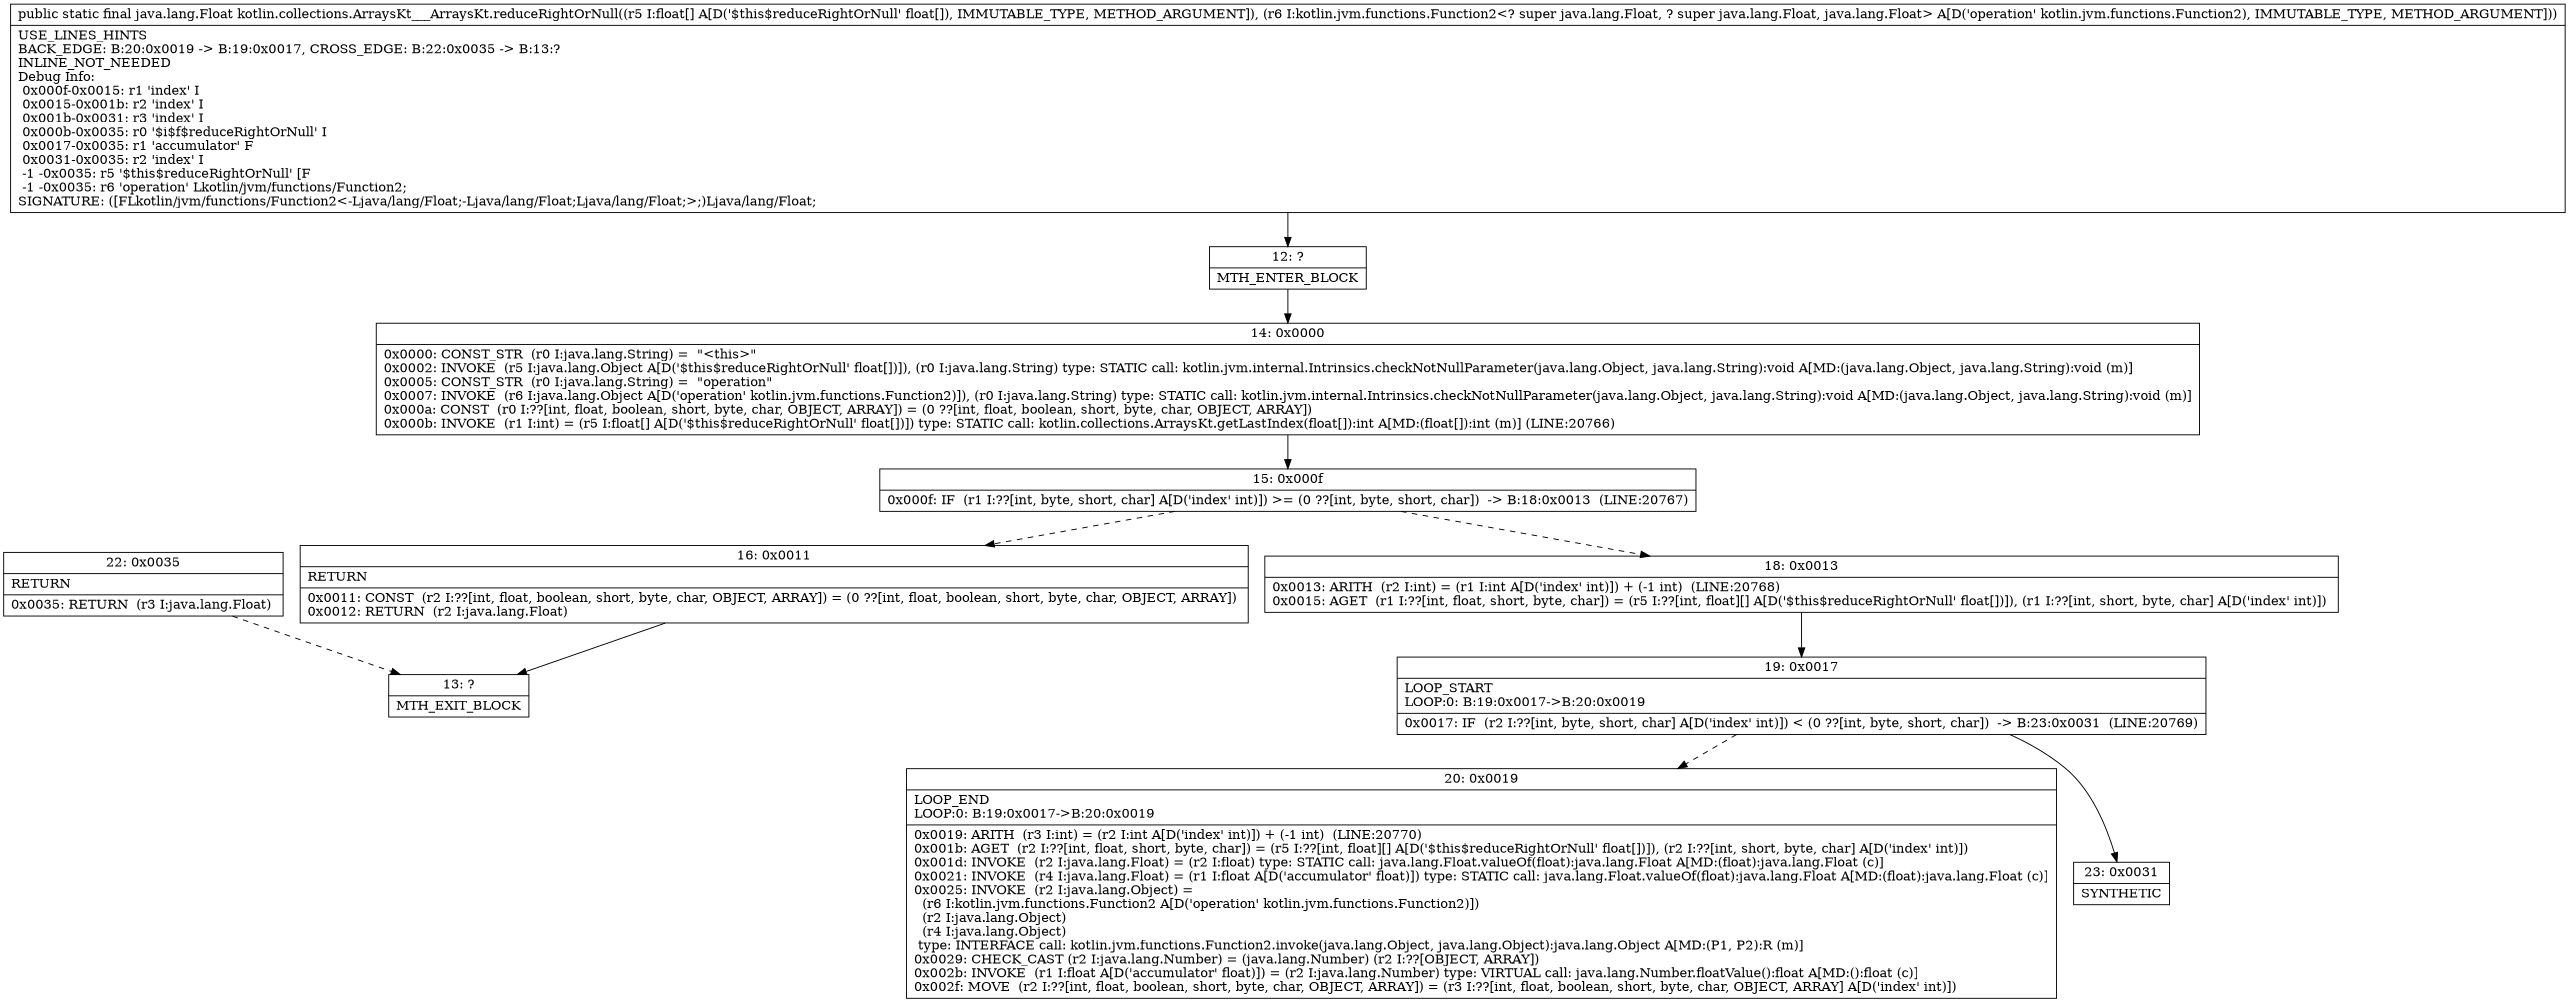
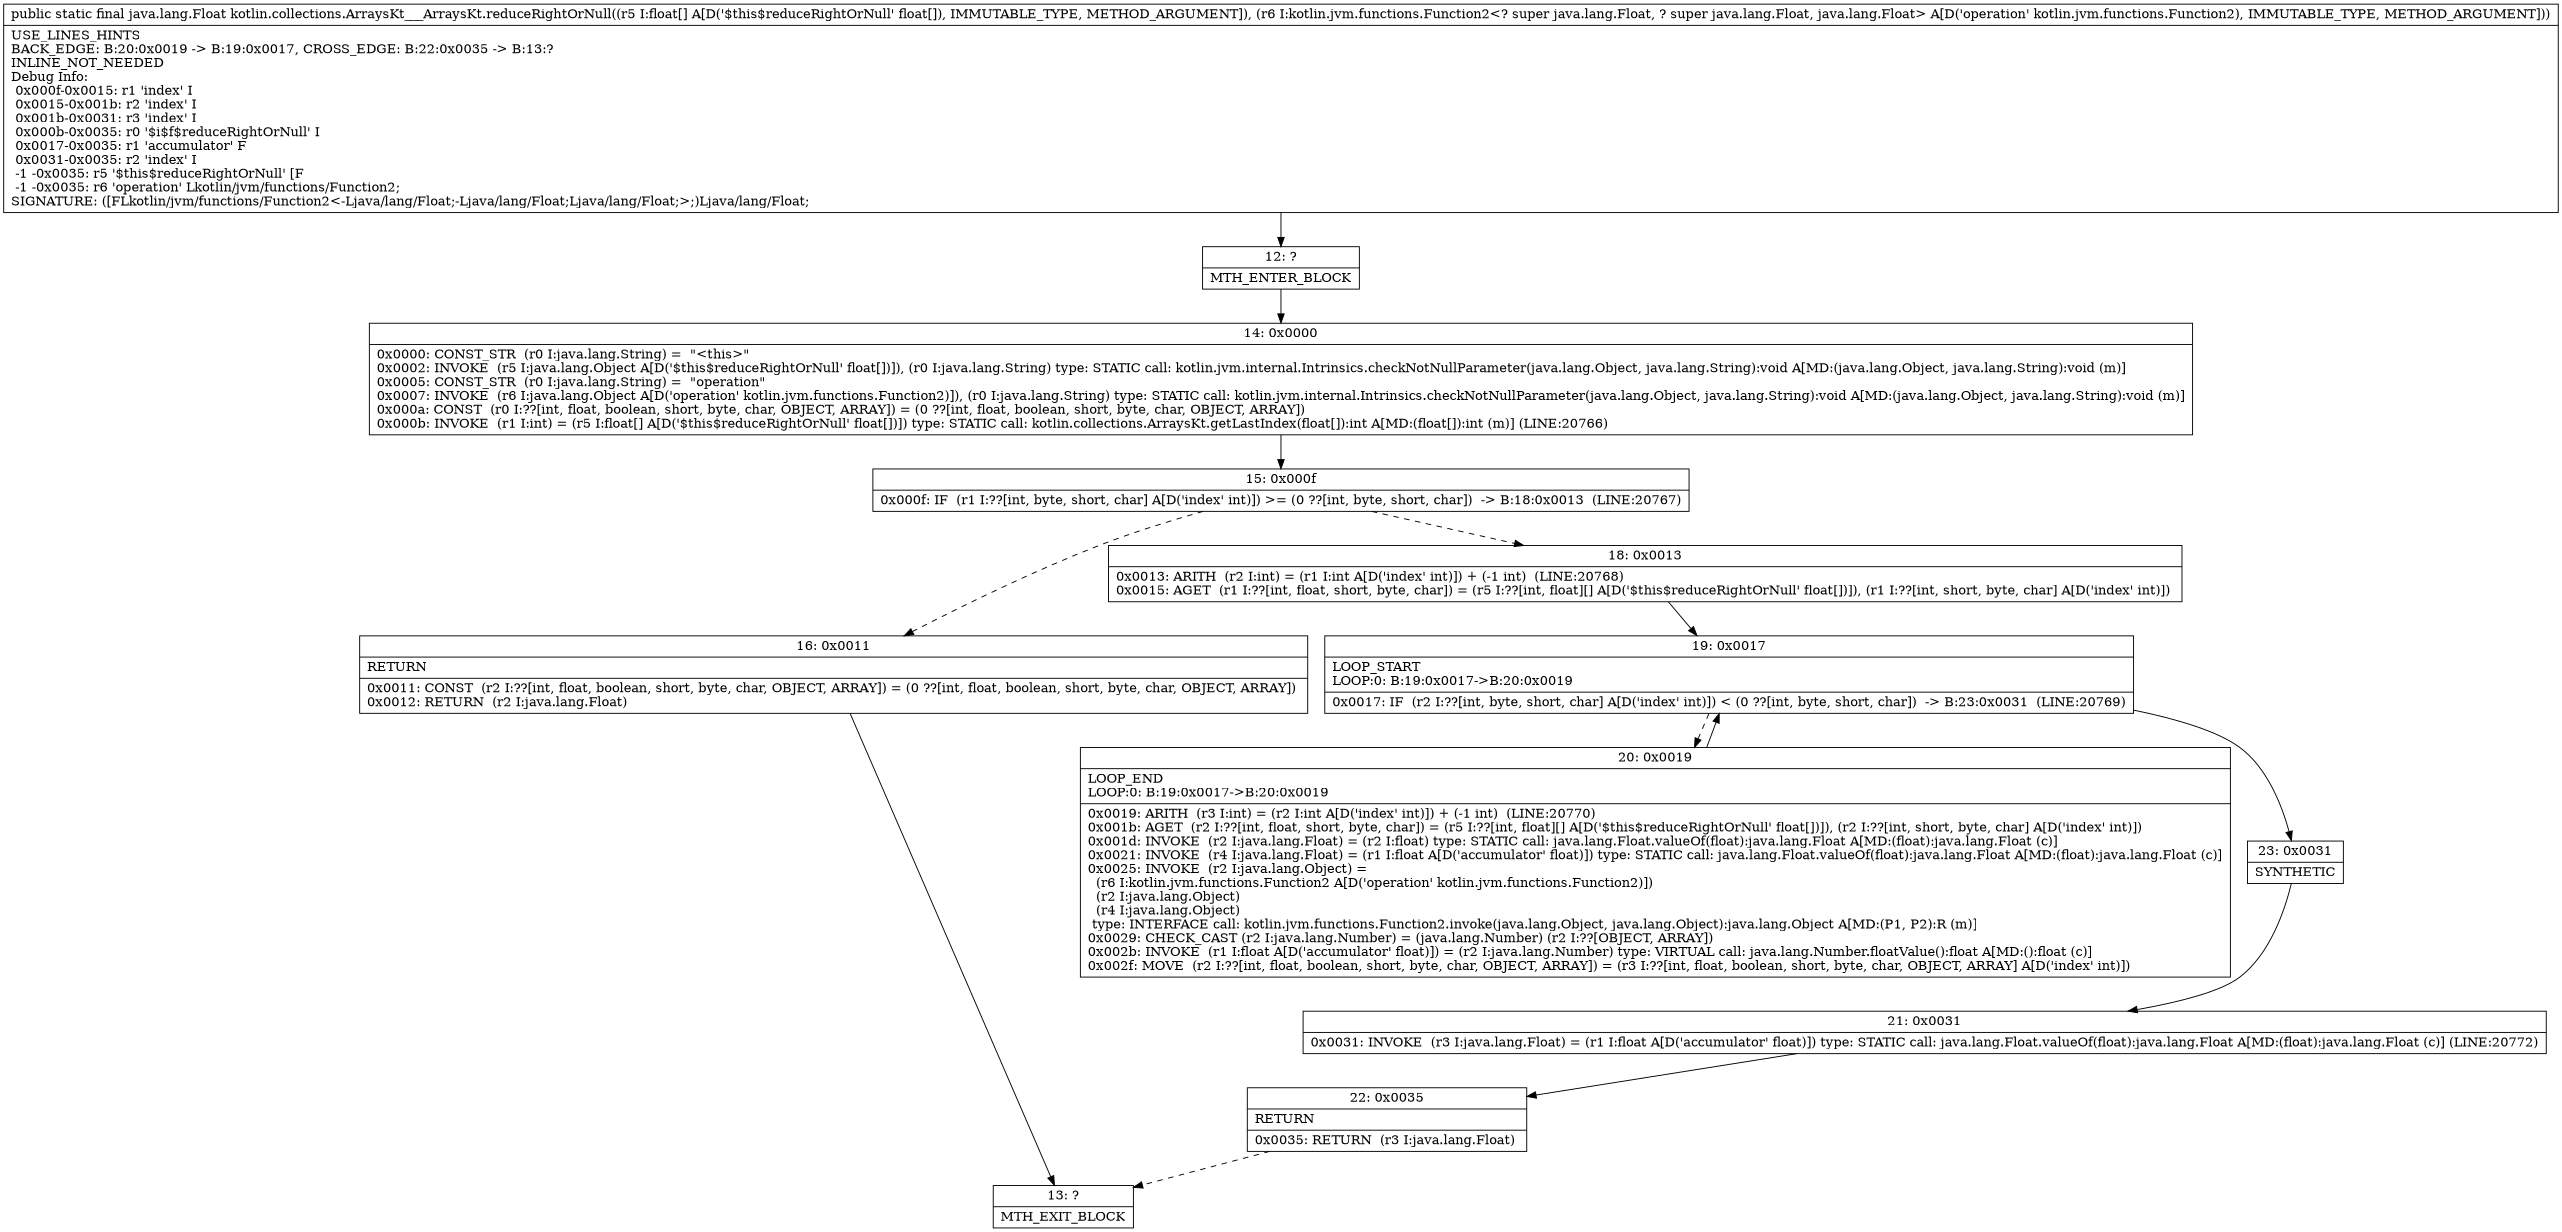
none -> (1711, 735)
none -> (1925, 1032)
